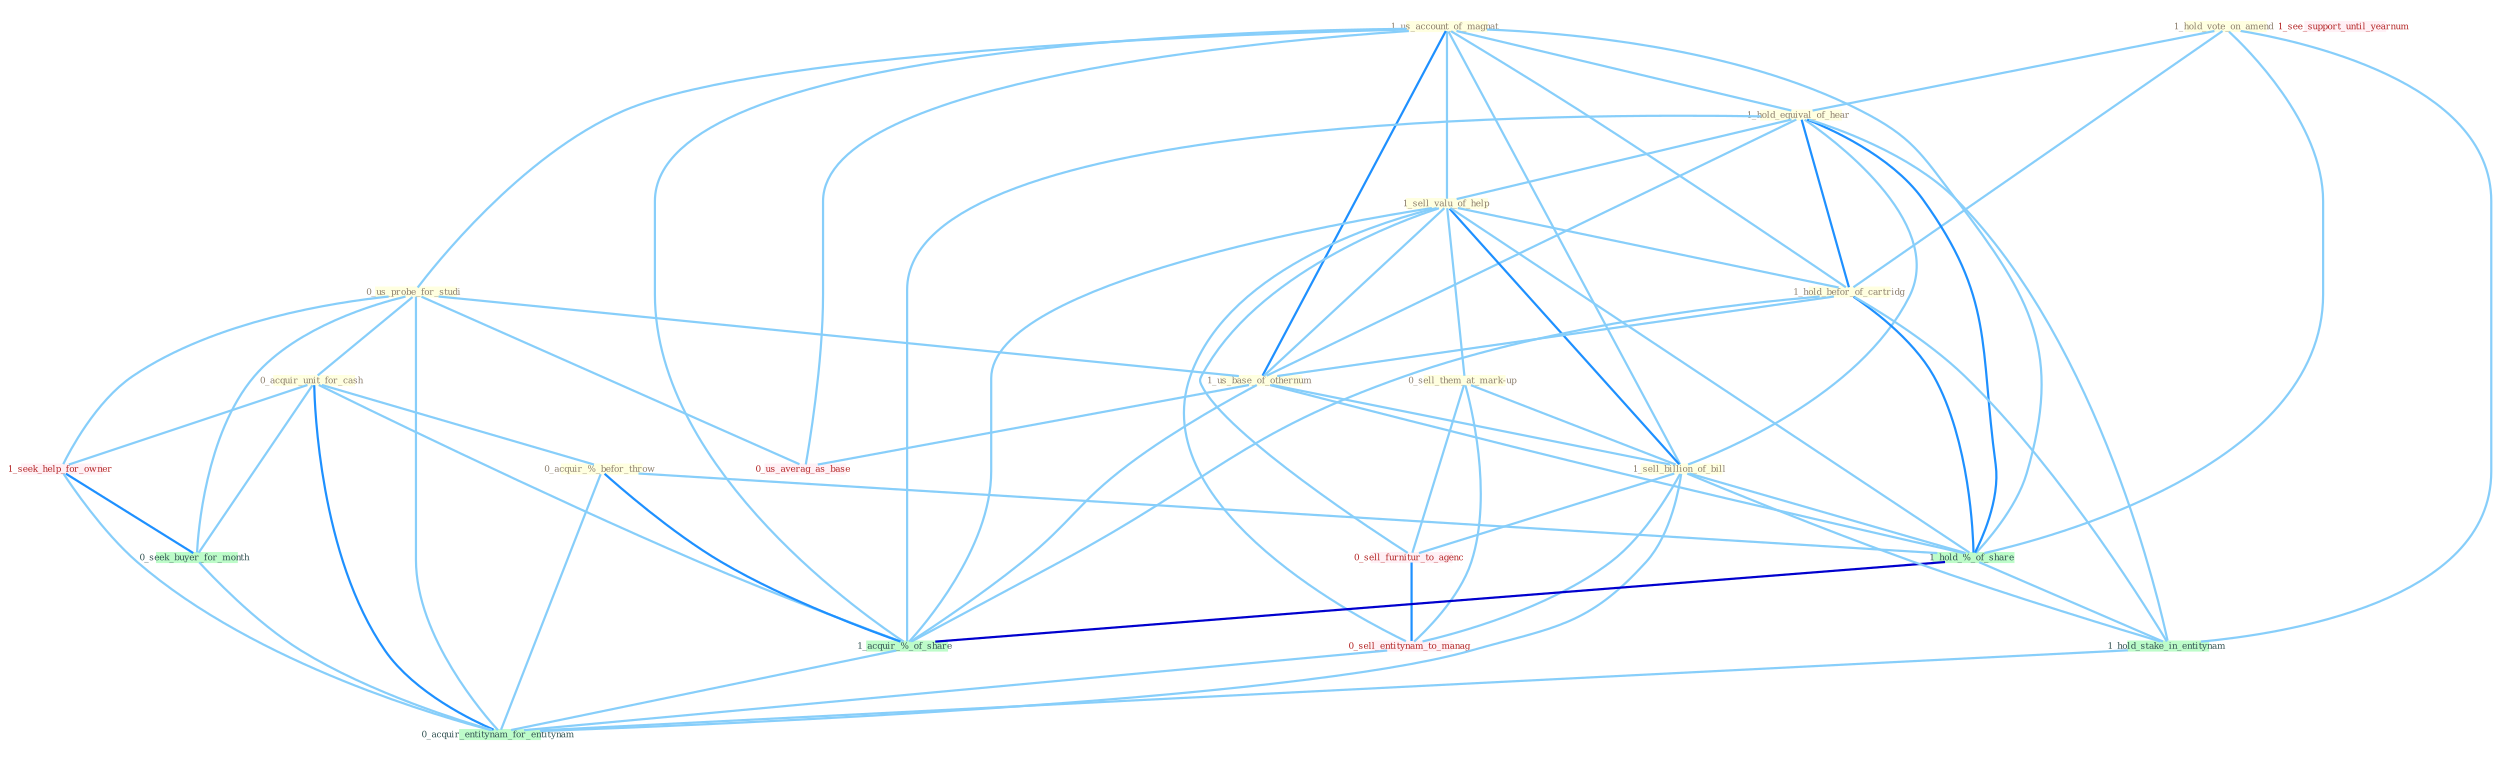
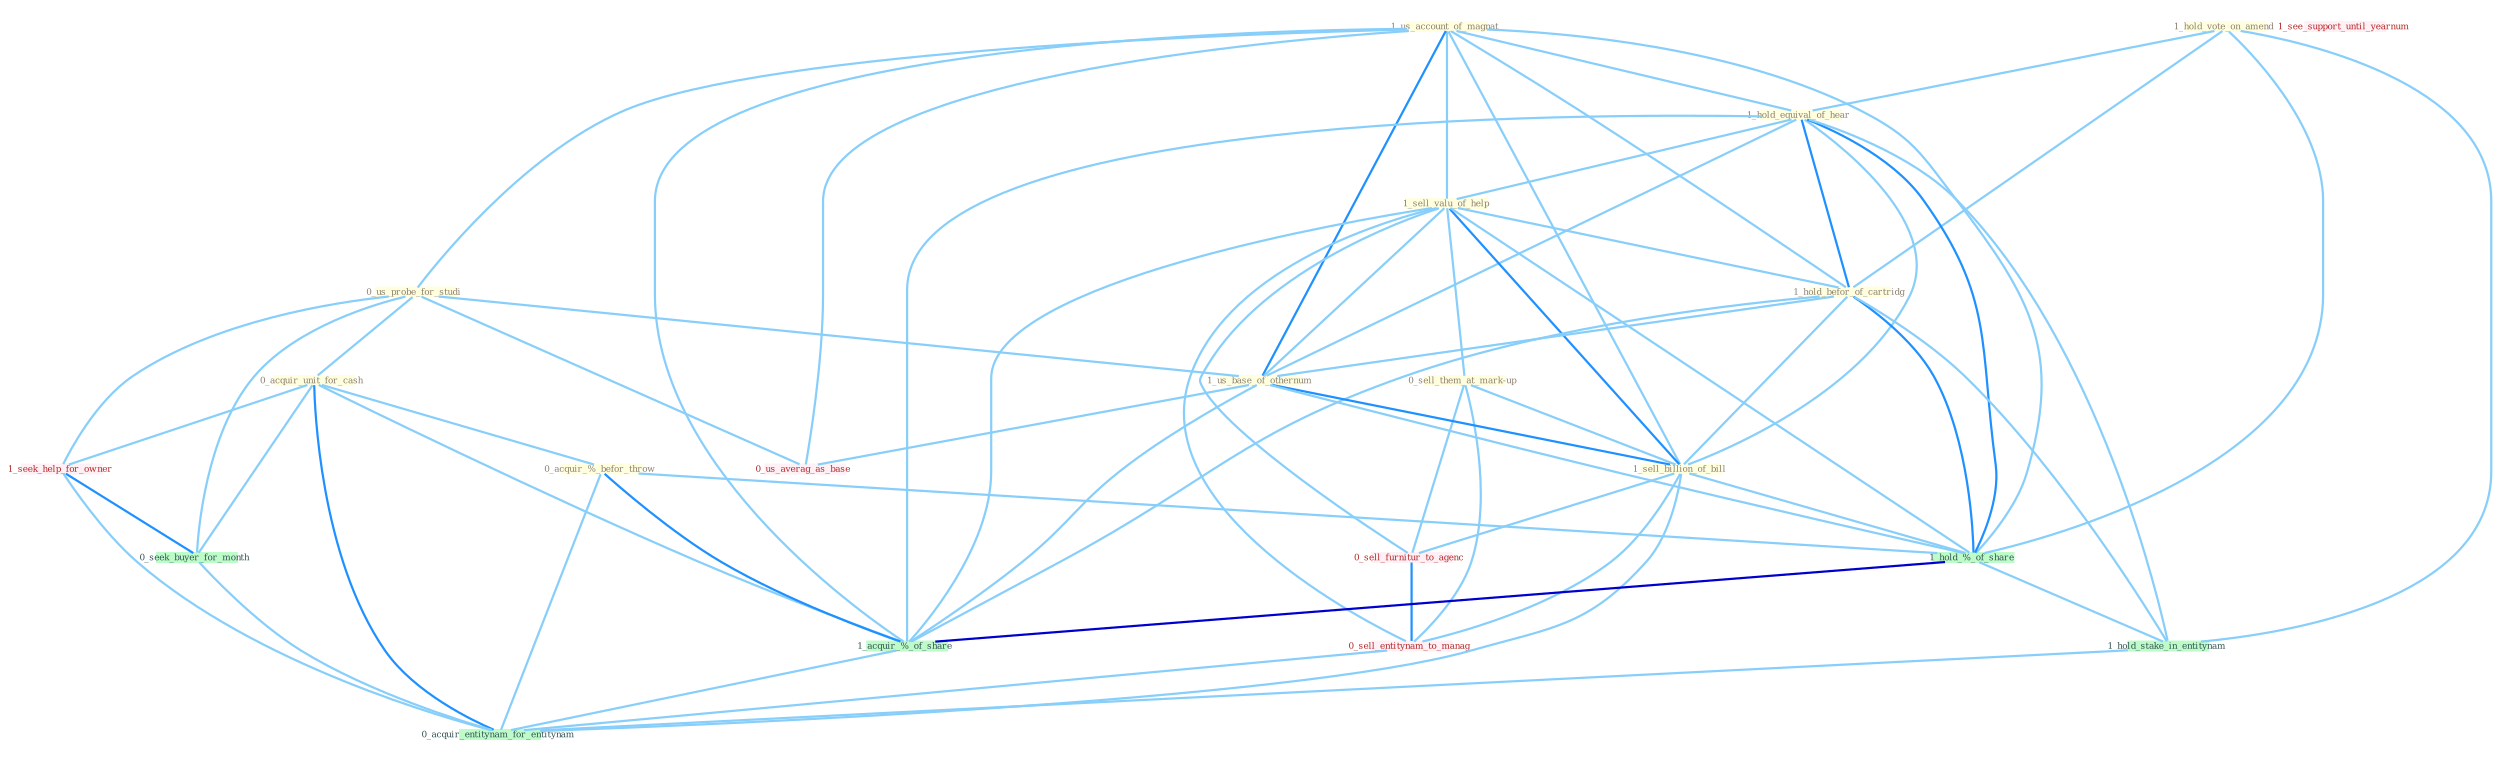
(1521, 435) -> (1521, 435)
(416, 525) -> none
(1957, 577) -> (1766, 380)
